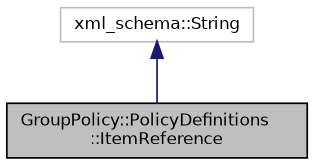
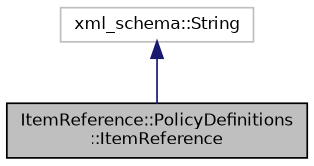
(157, 131) -> (157, 131)
